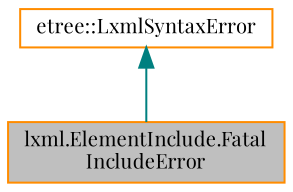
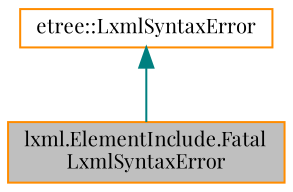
(146, 152) -> (146, 152)
